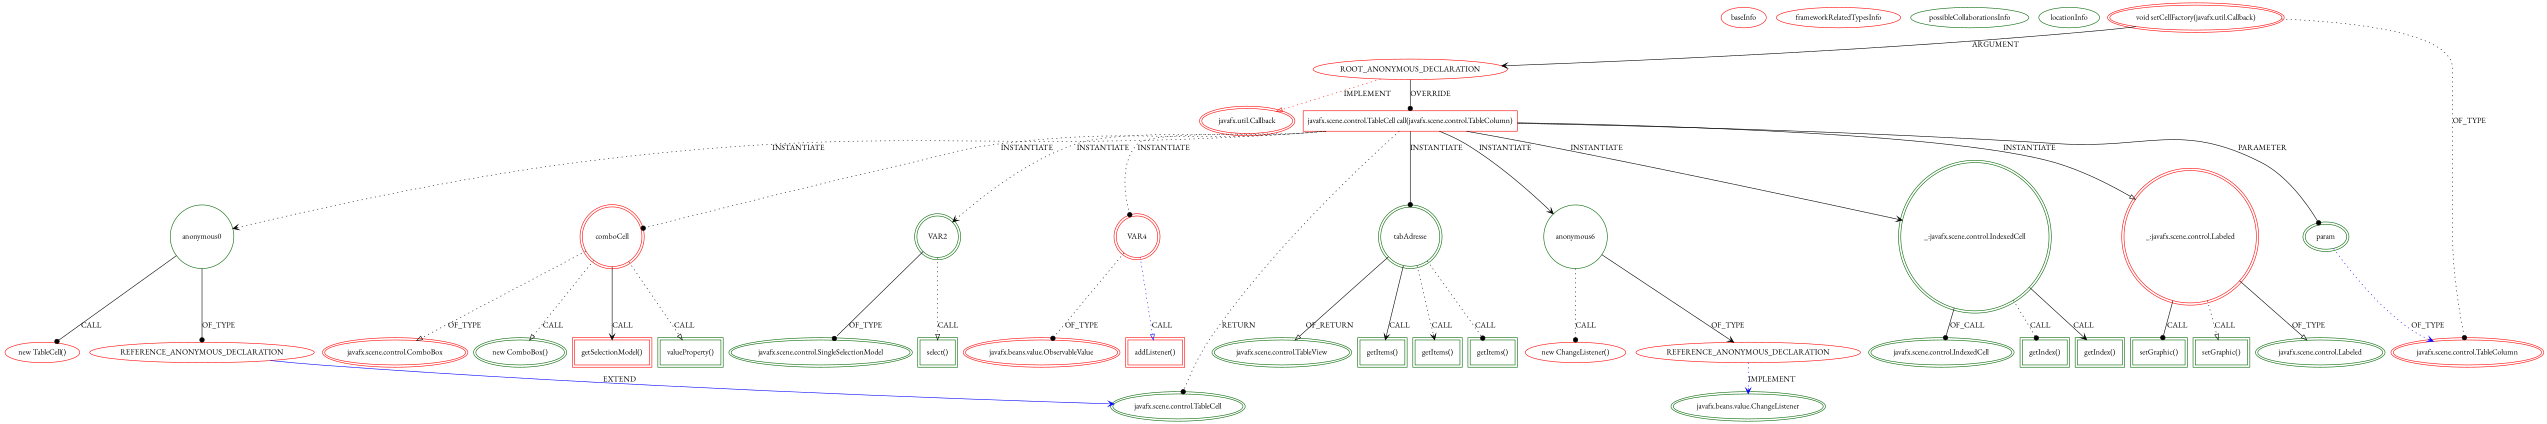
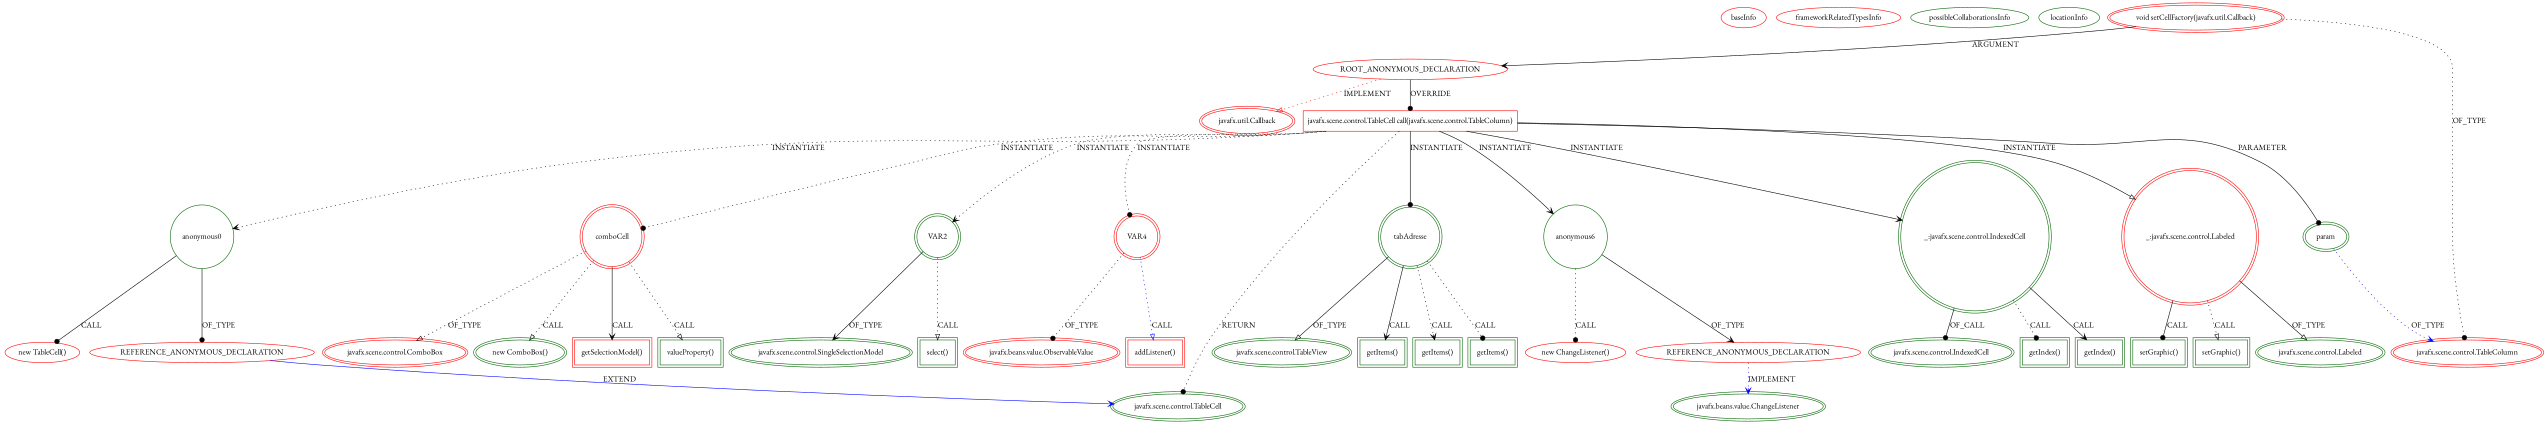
(880, 294) -> (880, 294)
(1330, 325) -> (1330, 325)
